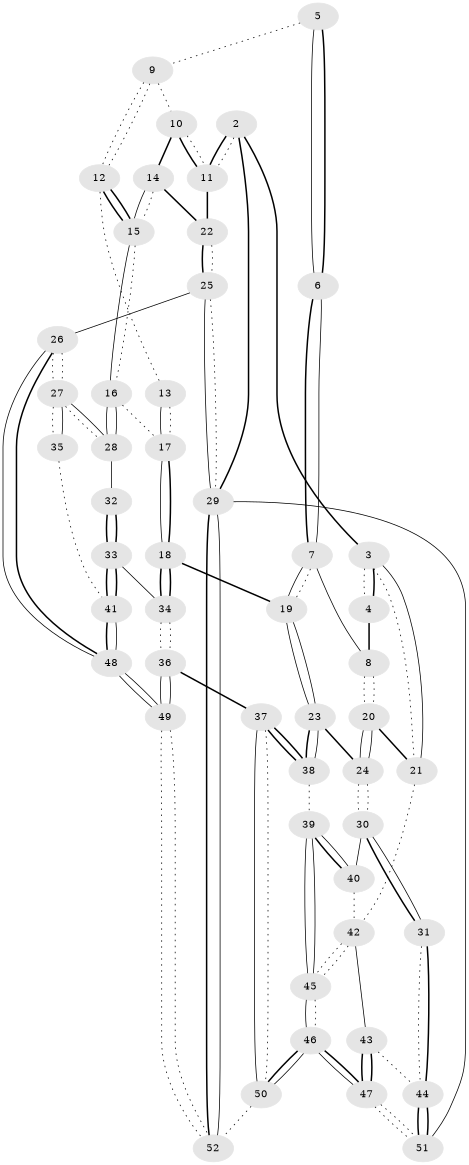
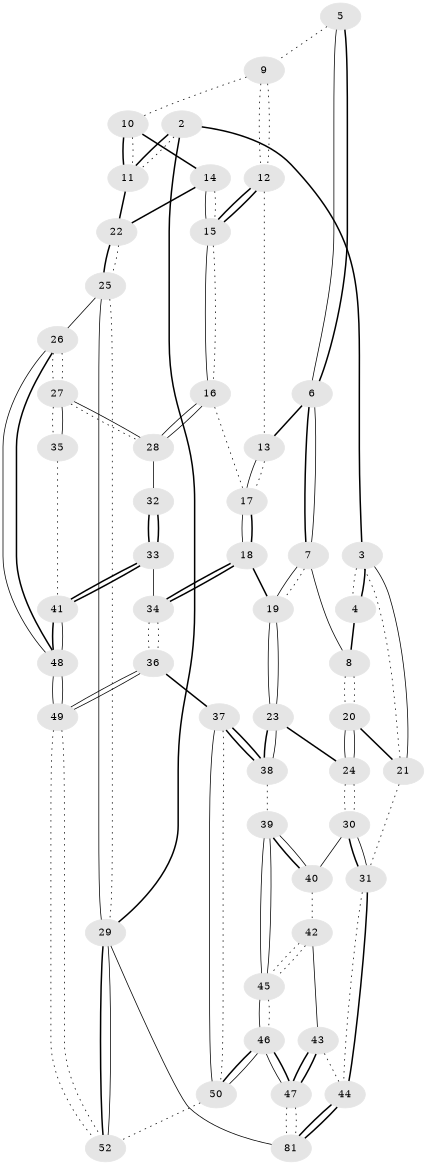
none -> (288, 421)
(396, 855) -> (385, 825)
(423, 1148) -> (291, 1148)
